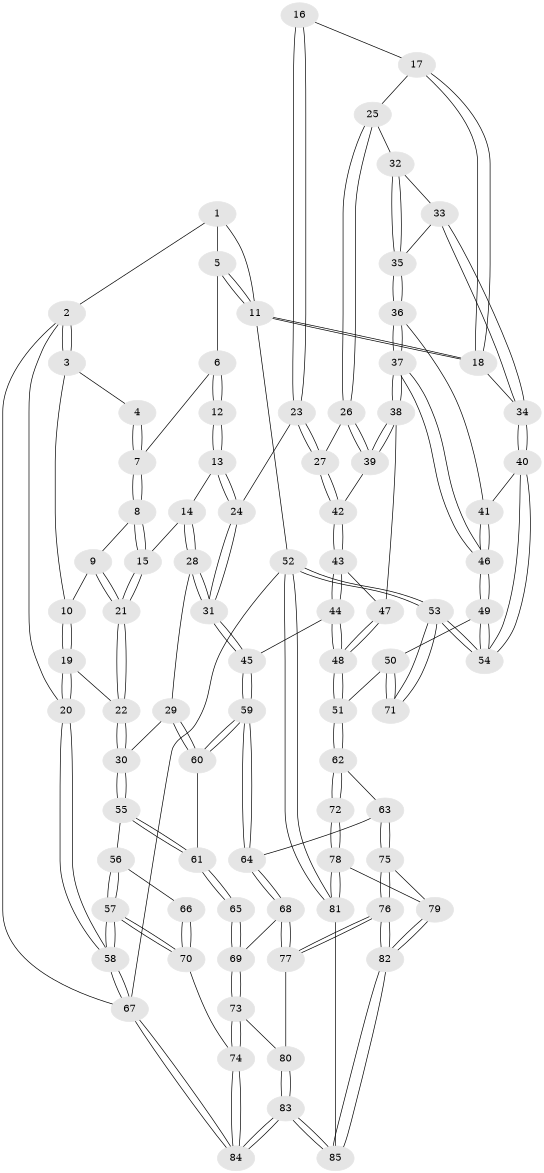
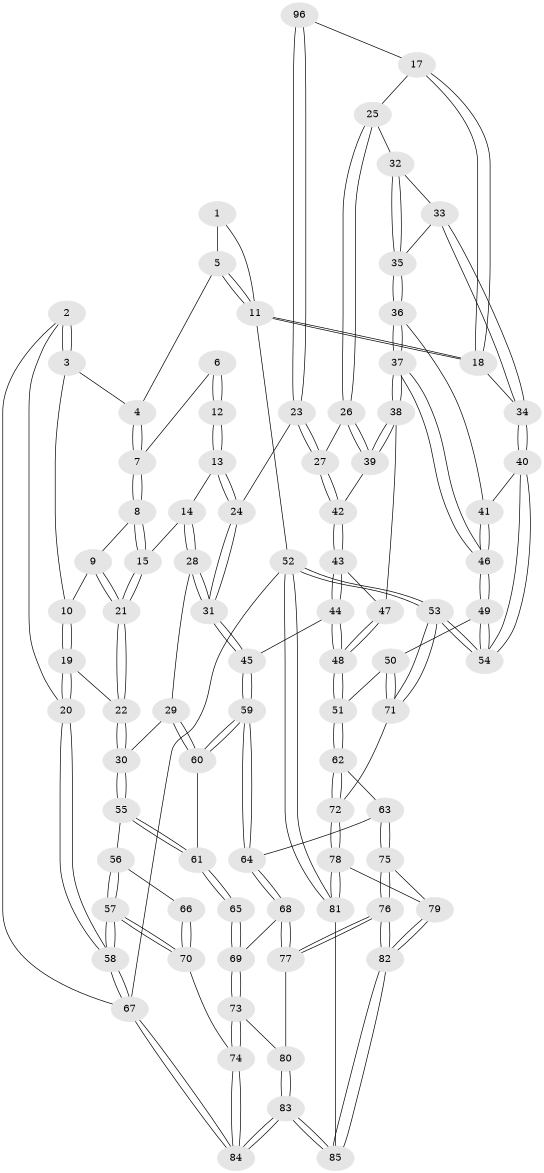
(300, 15) -> (300, 15)
(142, 264) -> none
(217, 313) -> (177, 338)
none -> (369, 763)
